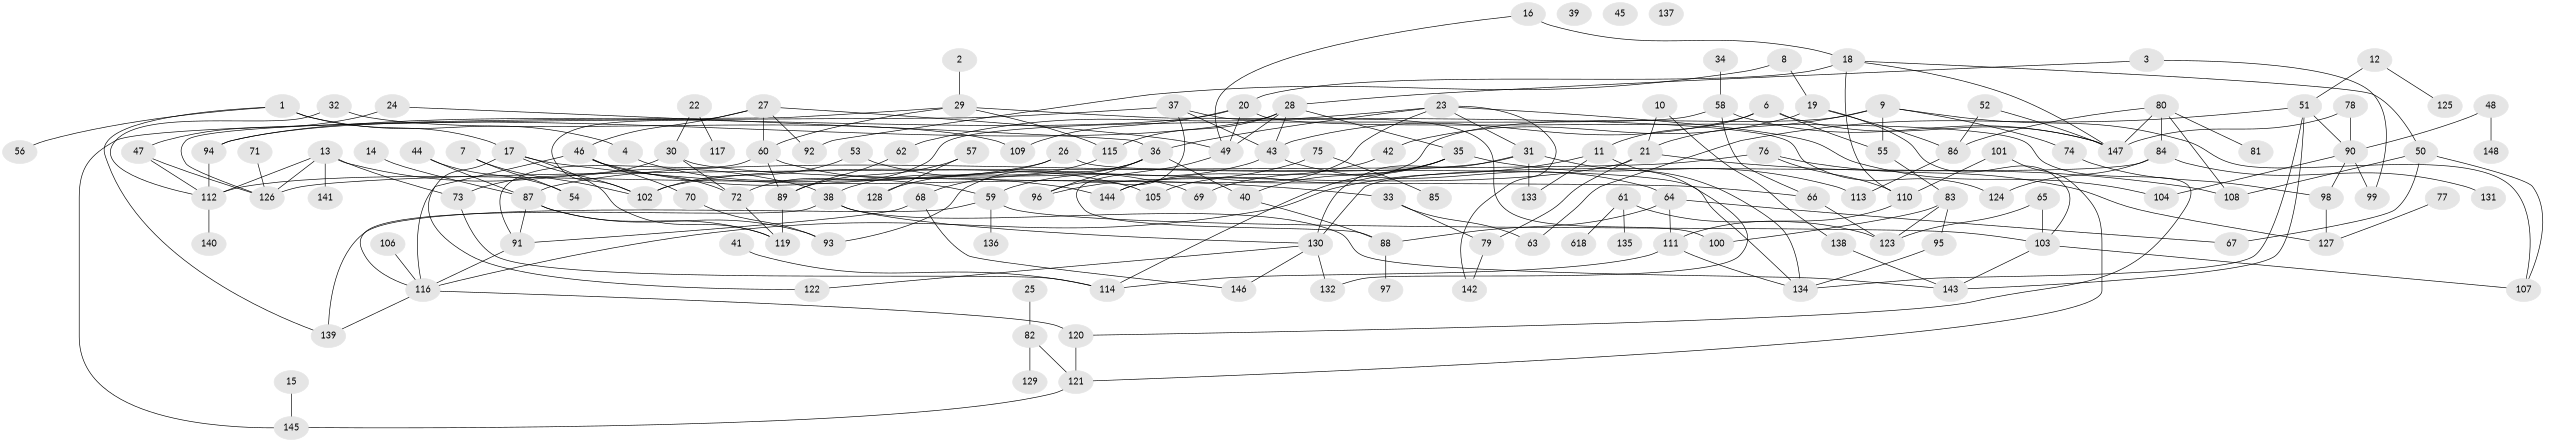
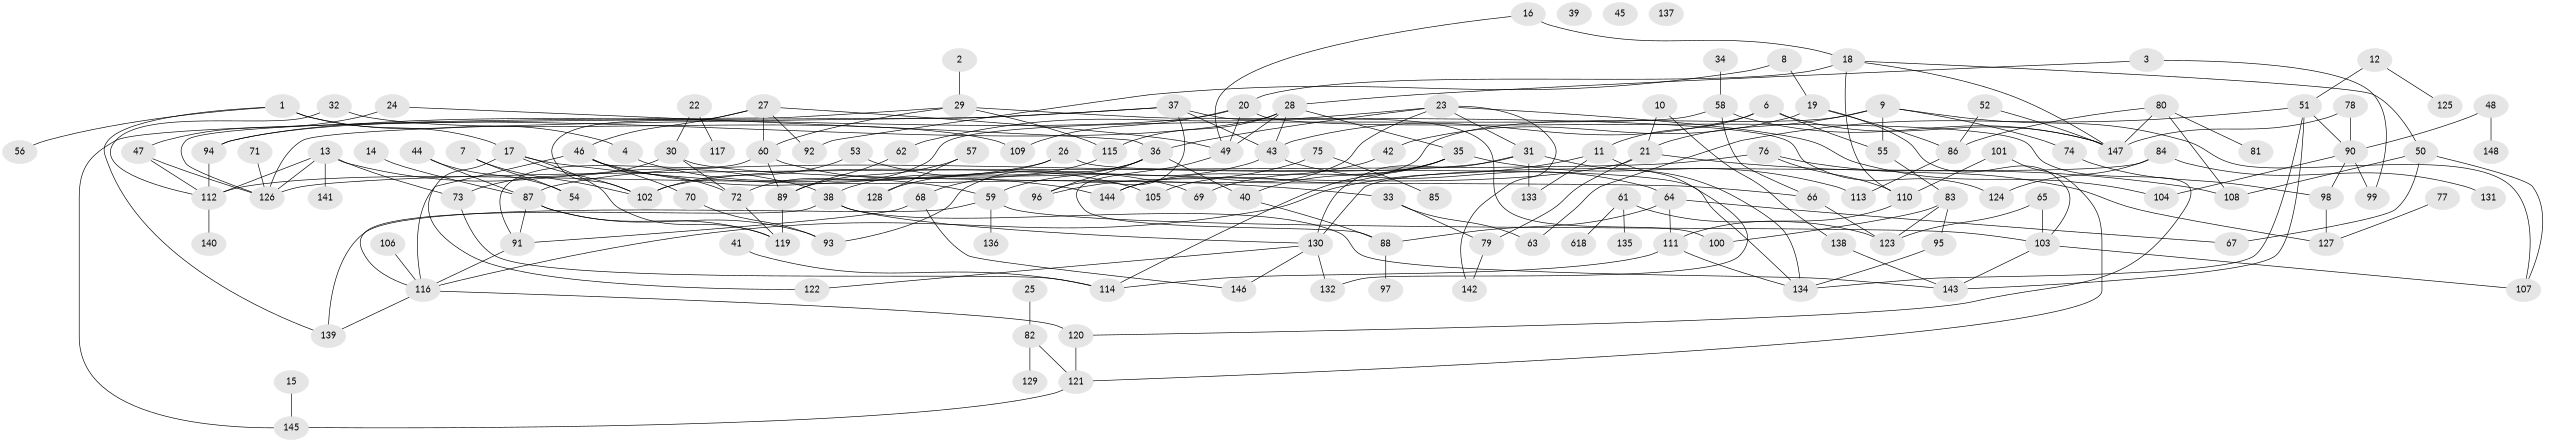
none -> (701, 122)
(2161, 129) -> none
